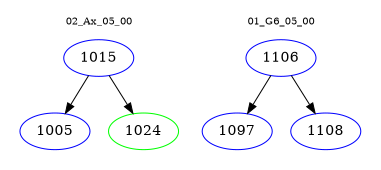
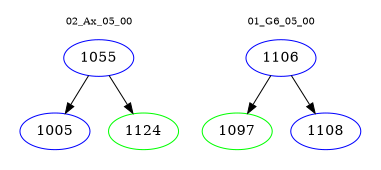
(99, 58) -> (99, 58)
(144, 131) -> (144, 131)
(237, 131) -> (237, 131)
